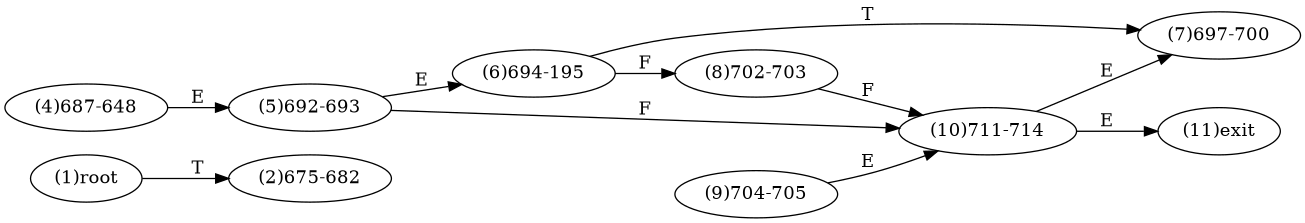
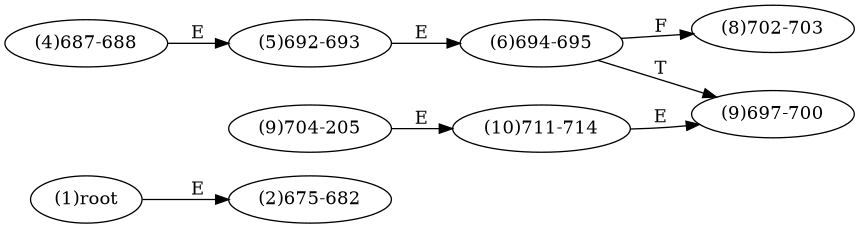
(1219, 35) -> (773, 114)
(534, 74) -> (541, 43)
(864, 100) -> none
(86, 108) -> (86, 43)
(638, 119) -> none
(1219, 131) -> none
(198, 169) -> (198, 190)
(756, 194) -> (310, 129)
